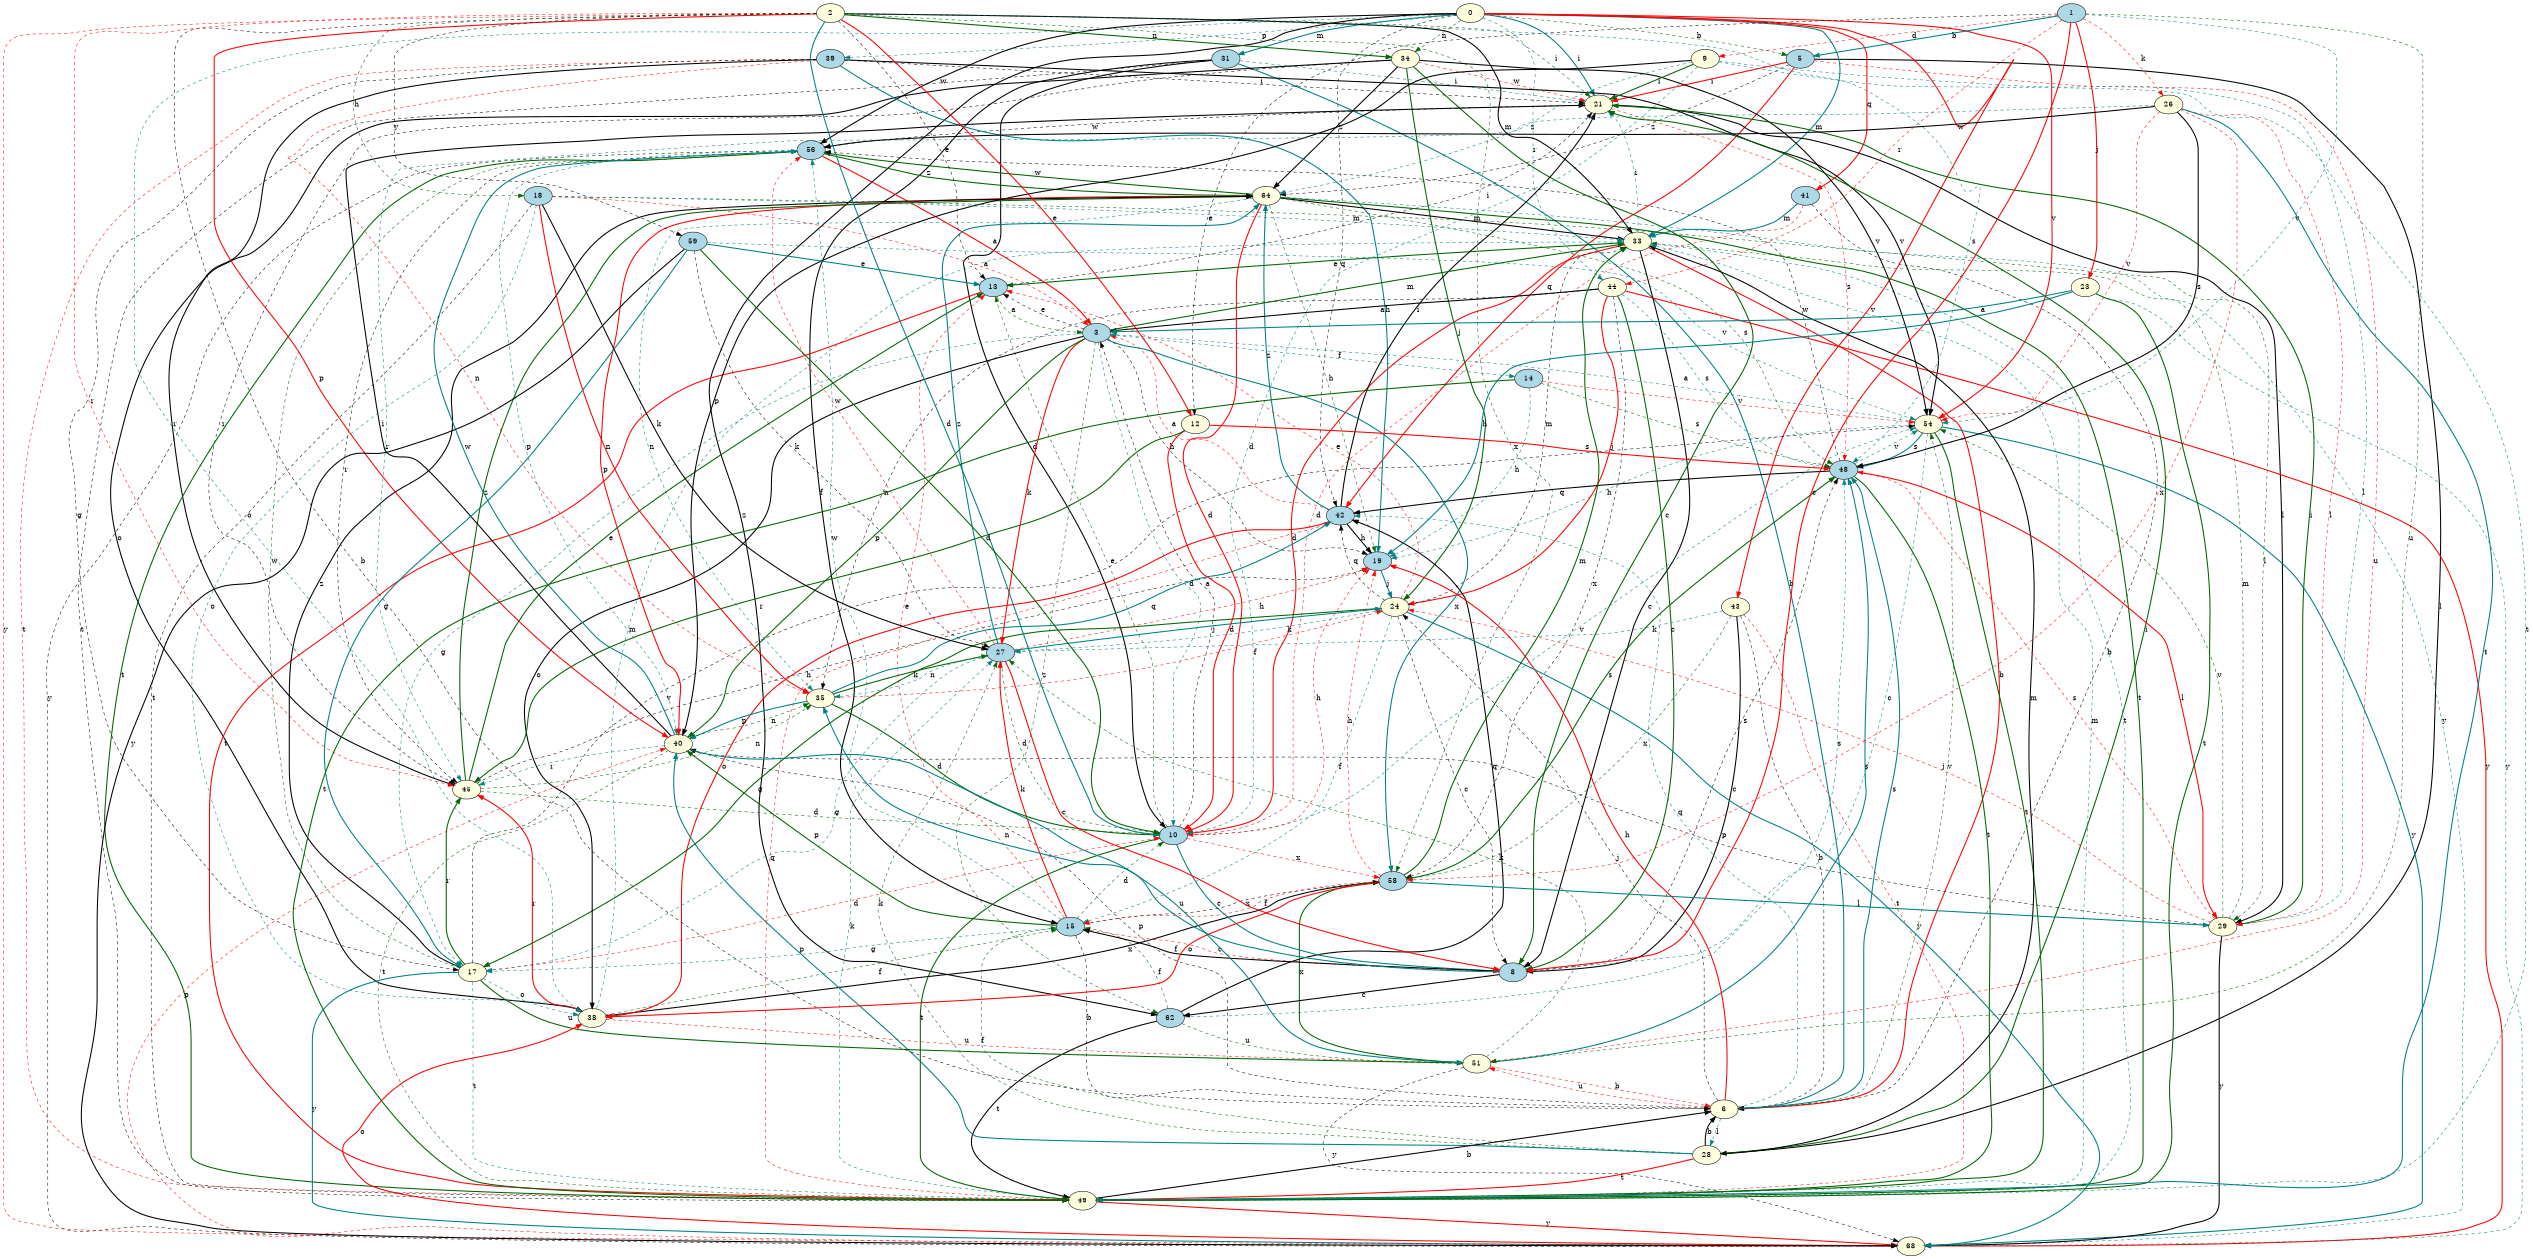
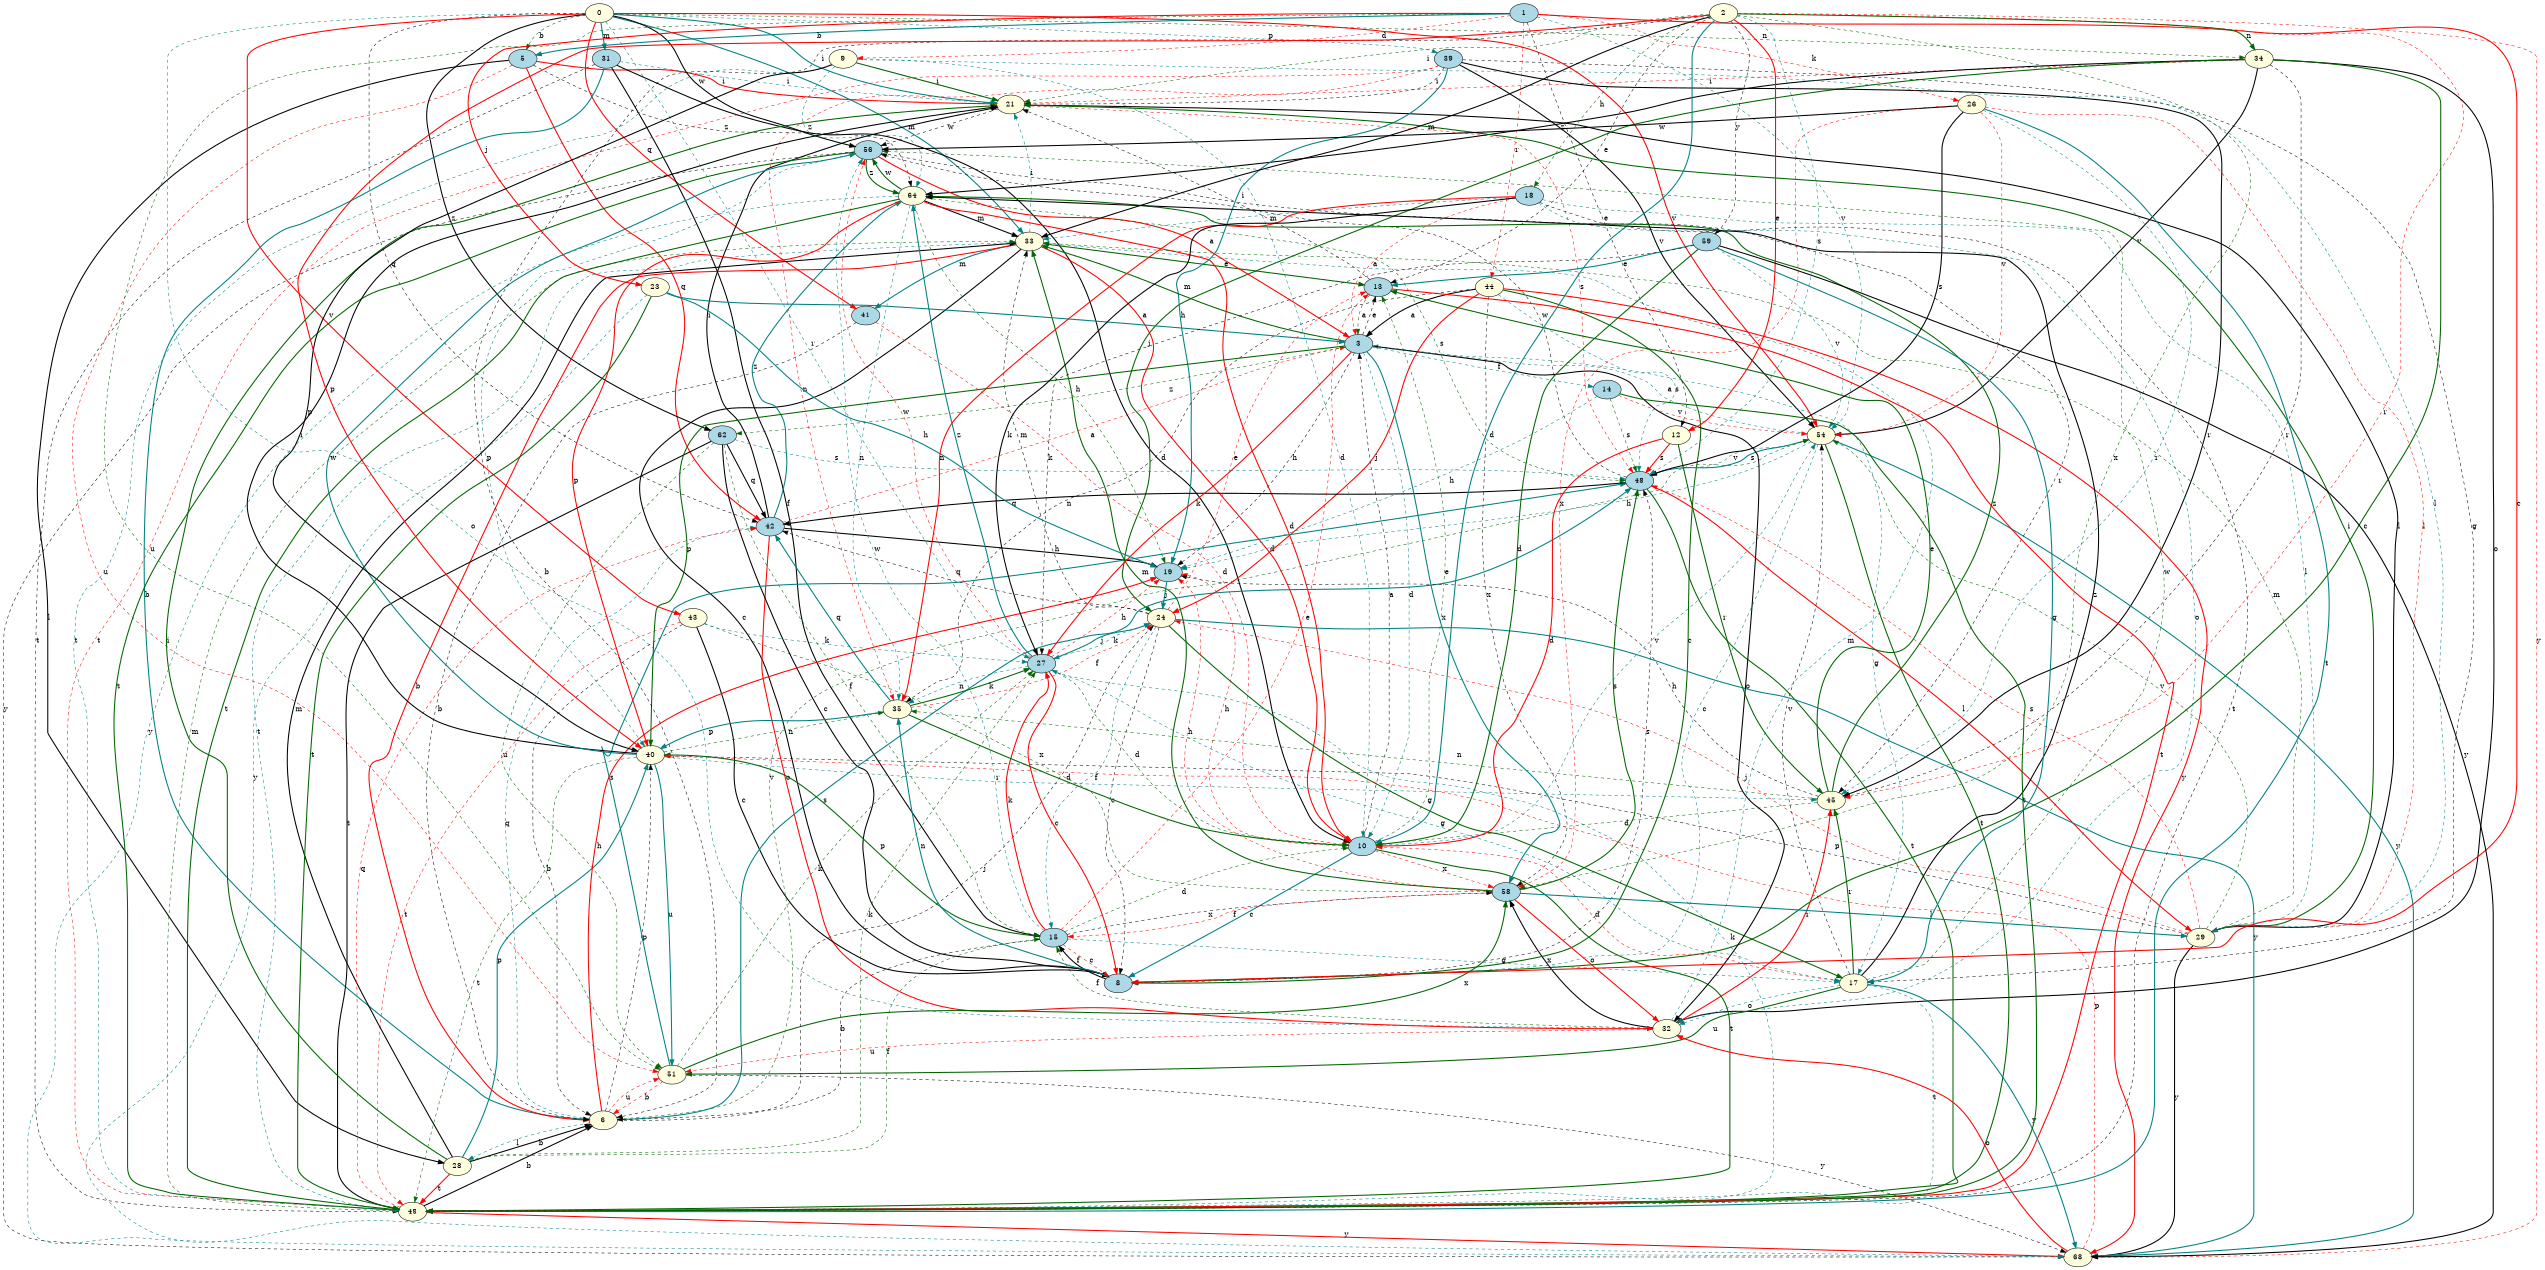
(1517, 82) -> (1711, 82)
(1533, 146) -> (808, 346)
(1763, 226) -> (948, 265)
(1599, 228) -> (2182, 347)
(1344, 995) -> (872, 782)
(592, 1018) -> (1667, 1029)
(2083, 1066) -> (251, 557)
